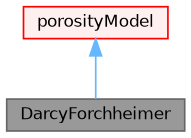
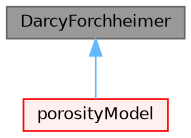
(96, 77) -> (96, 77)
